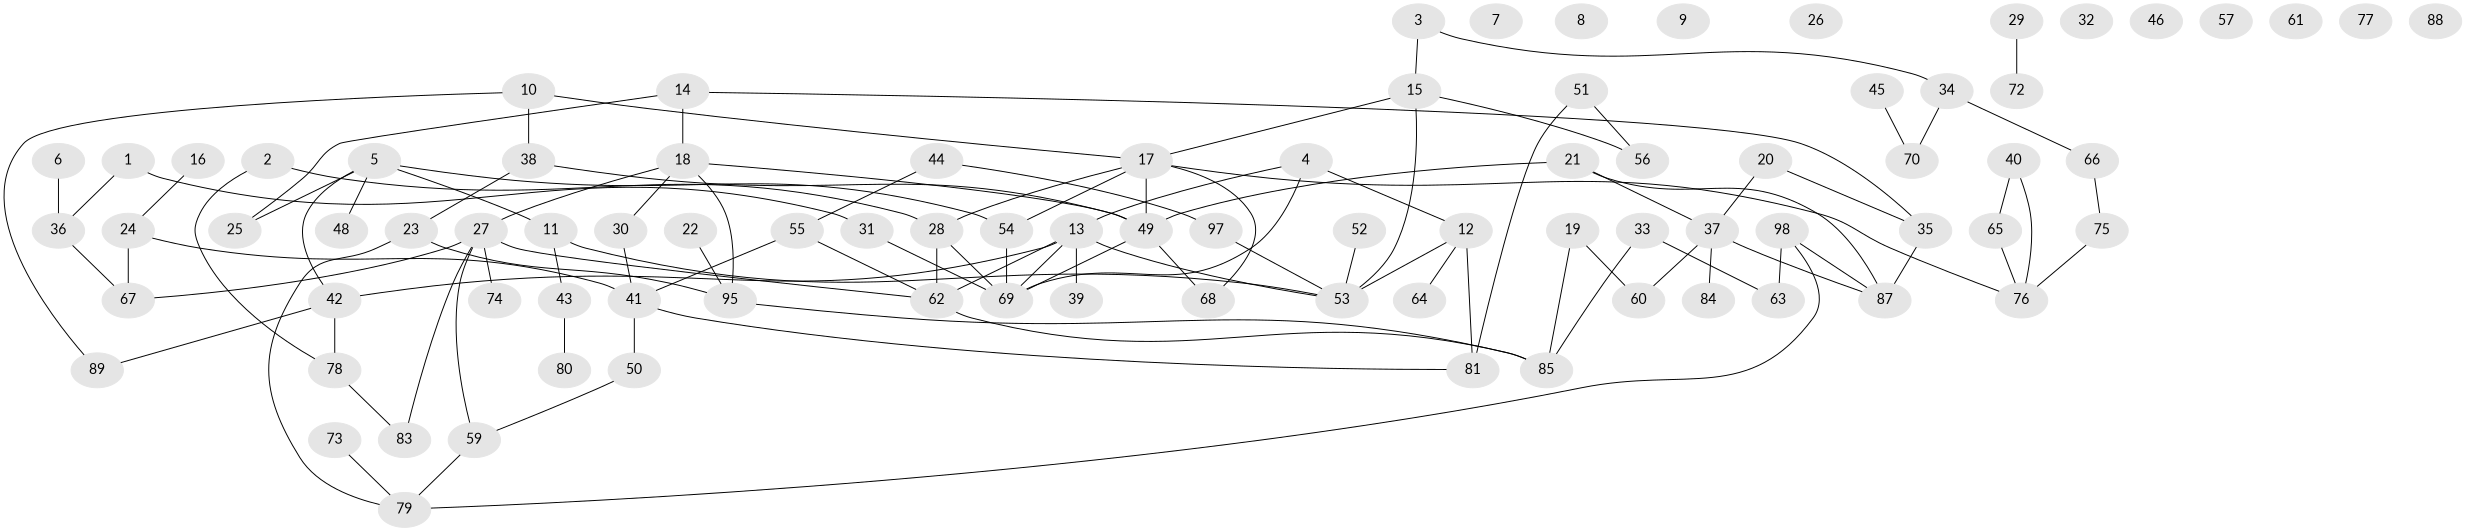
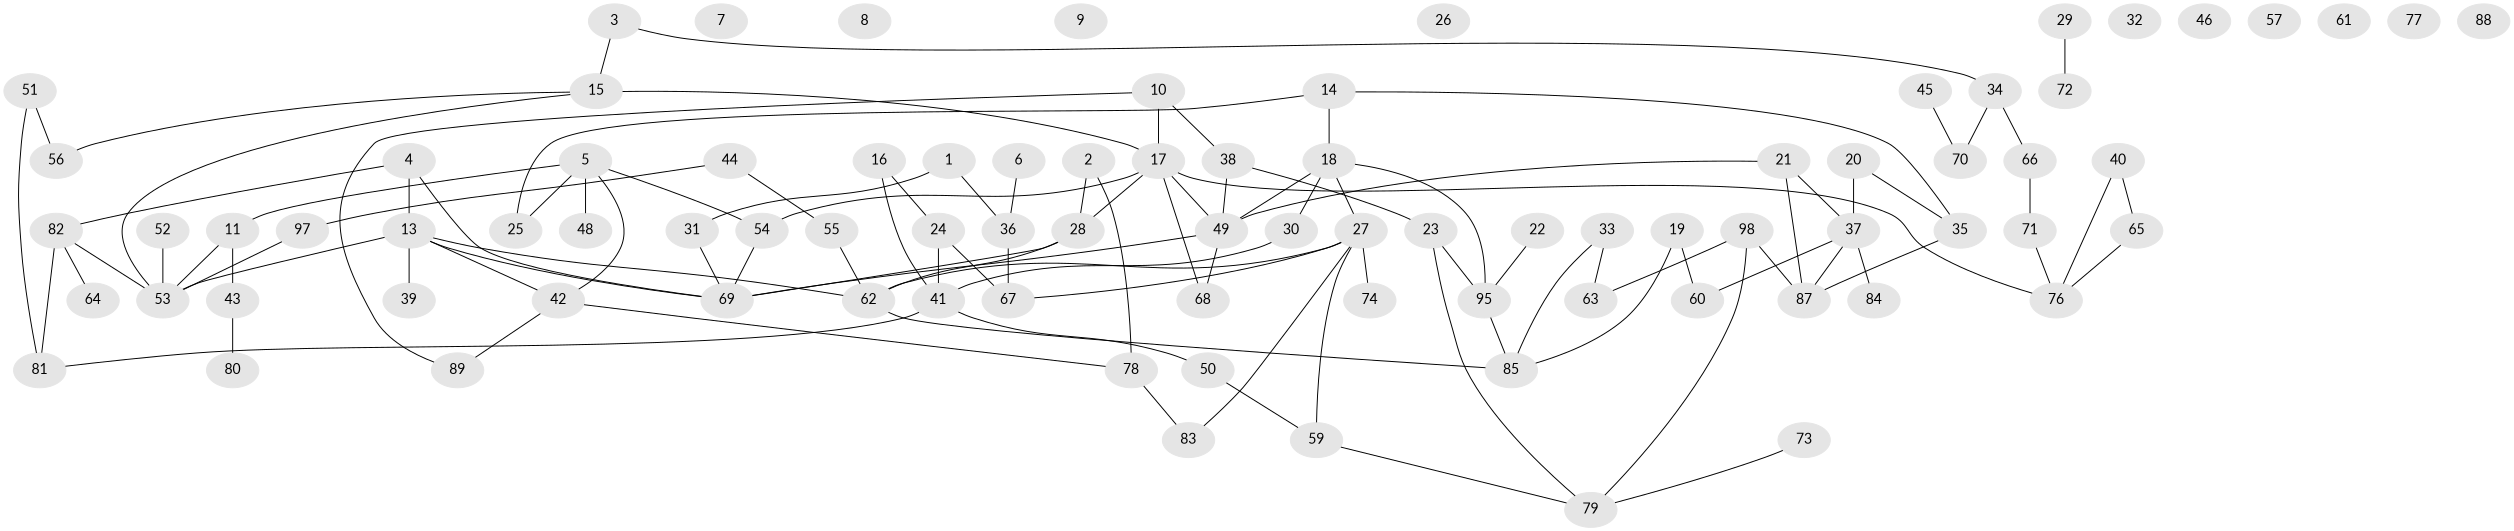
(1466, 231) -> (56, 231)
(2102, 231) -> (2030, 231)
(719, 264) -> (898, 234)
